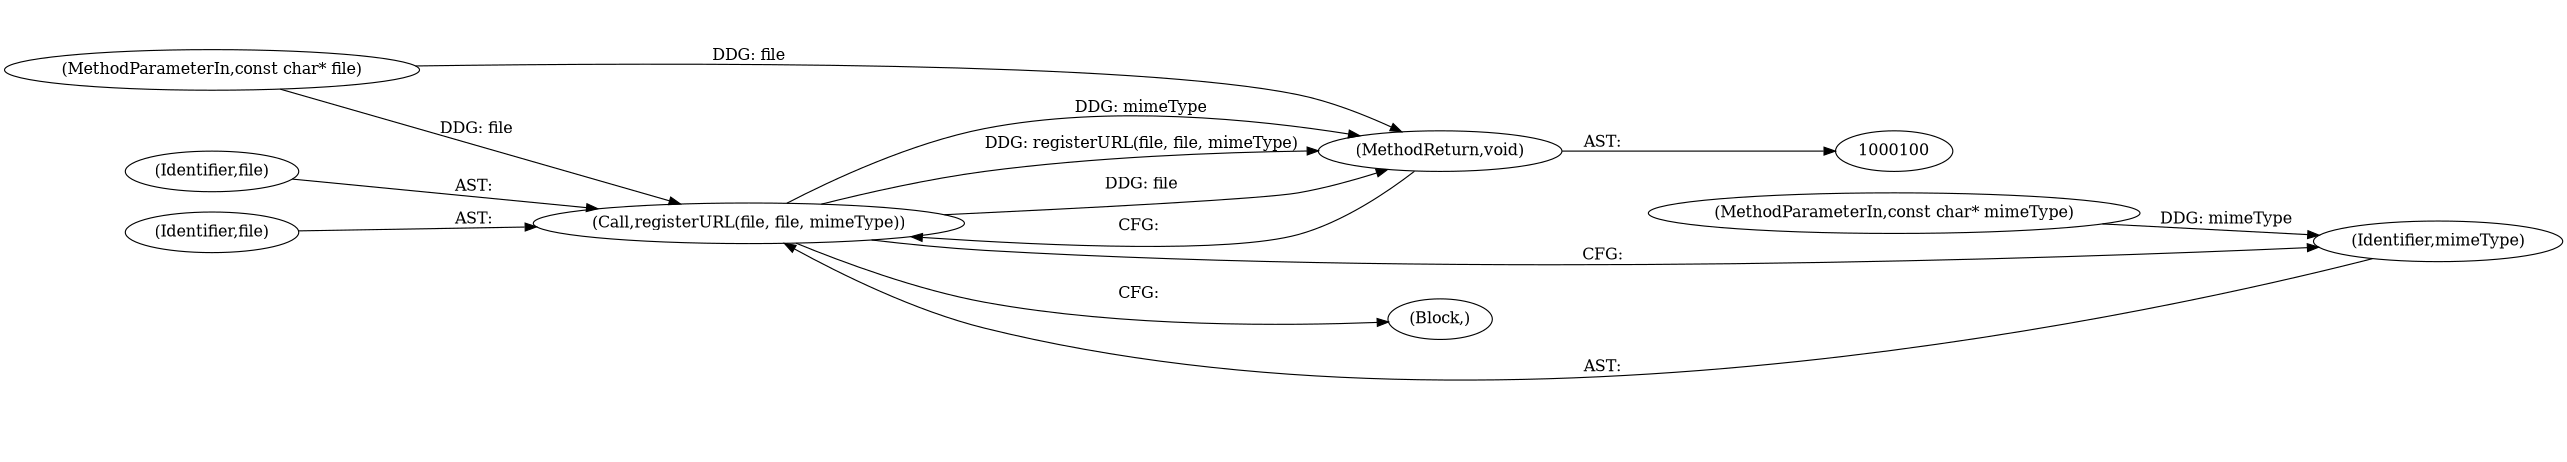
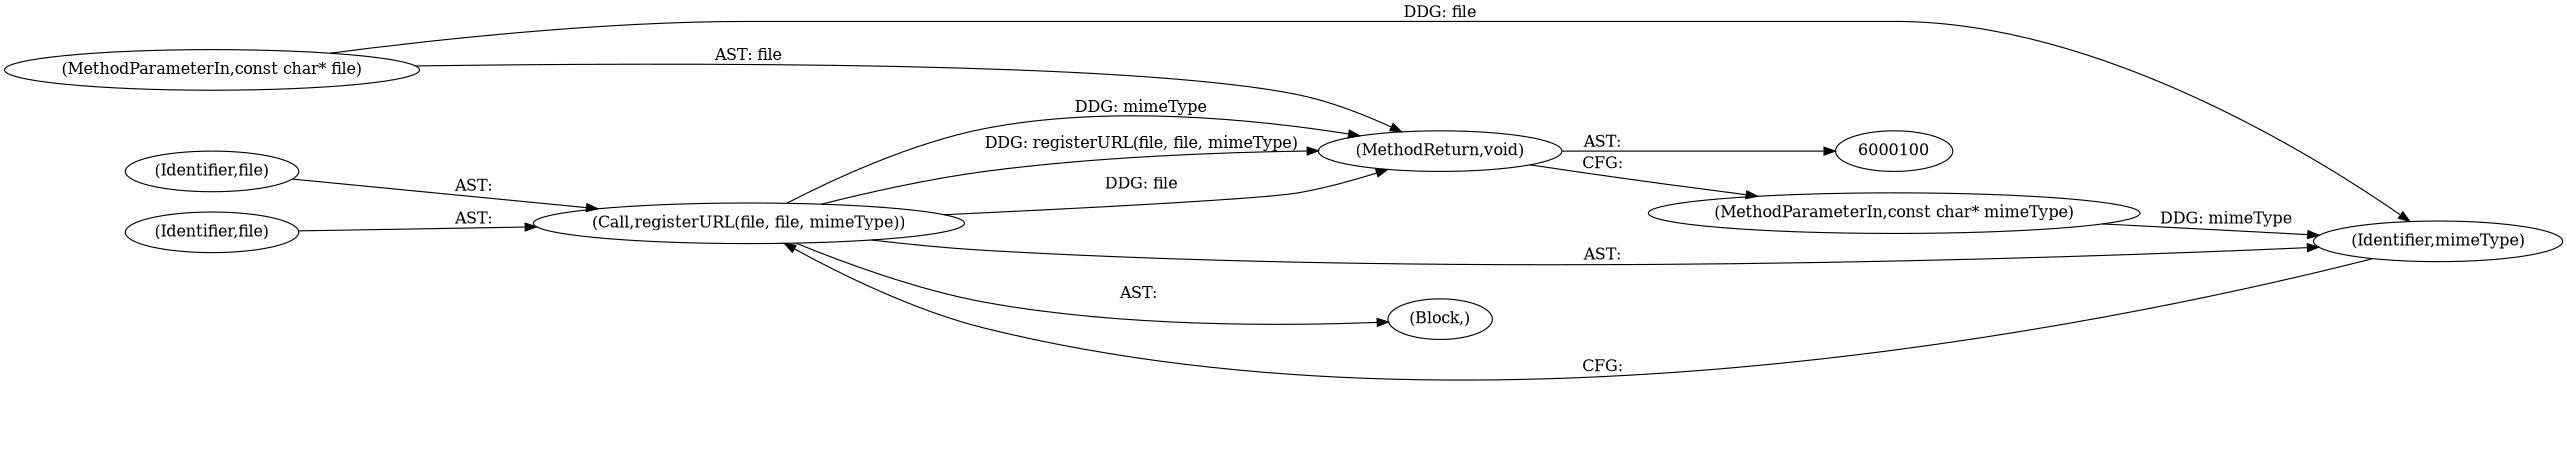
(749, 56) -> (749, 56)
(475, 145) -> (1386, 21)
(1894, 151) -> (1894, 151)
(1177, 246) -> (1638, 180)
(1605, 255) -> (1605, 255)
(1141, 294) -> (1141, 294)
(1605, 367) -> (1605, 367)
